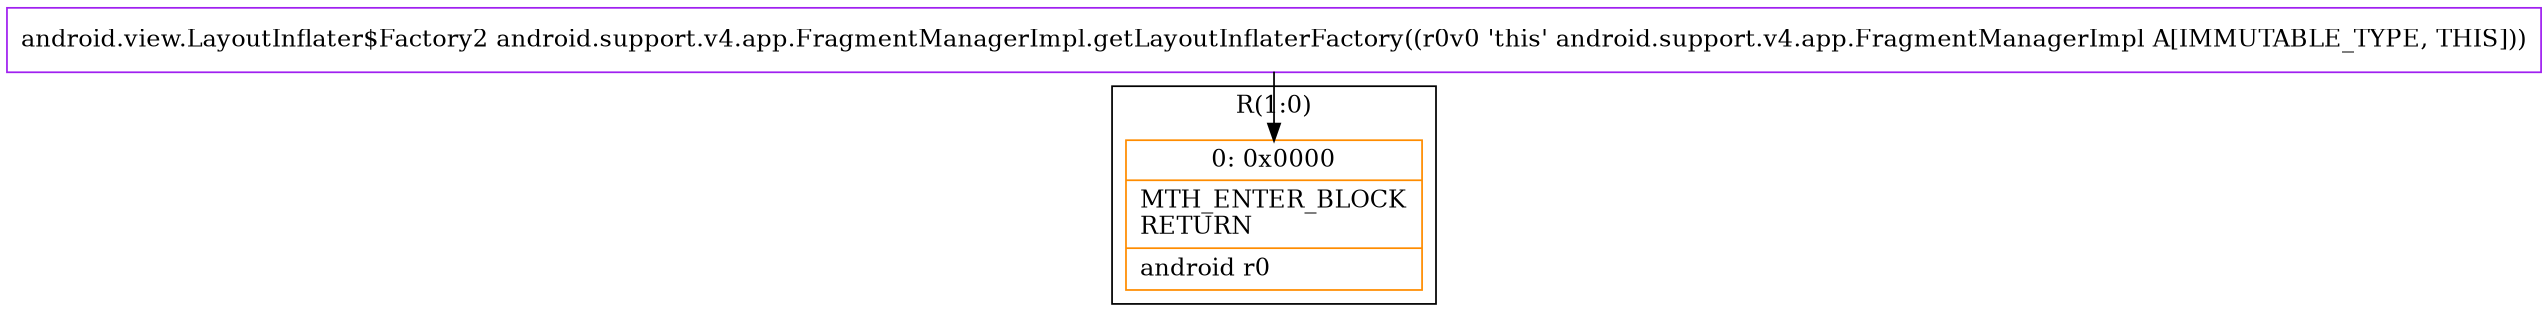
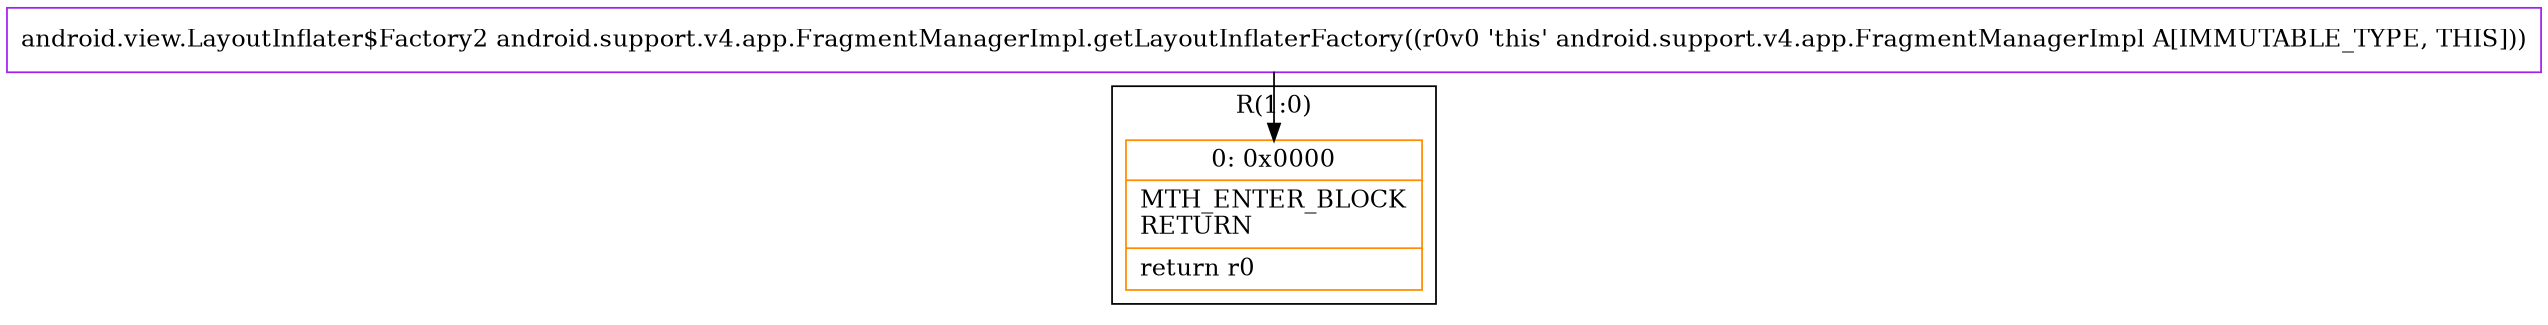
(1206, 268) -> (1198, 268)
